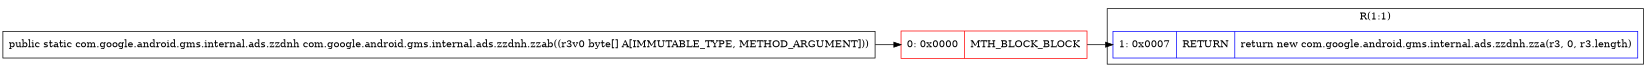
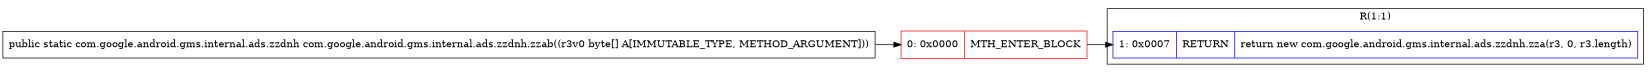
(1025, 44) -> (1026, 44)
